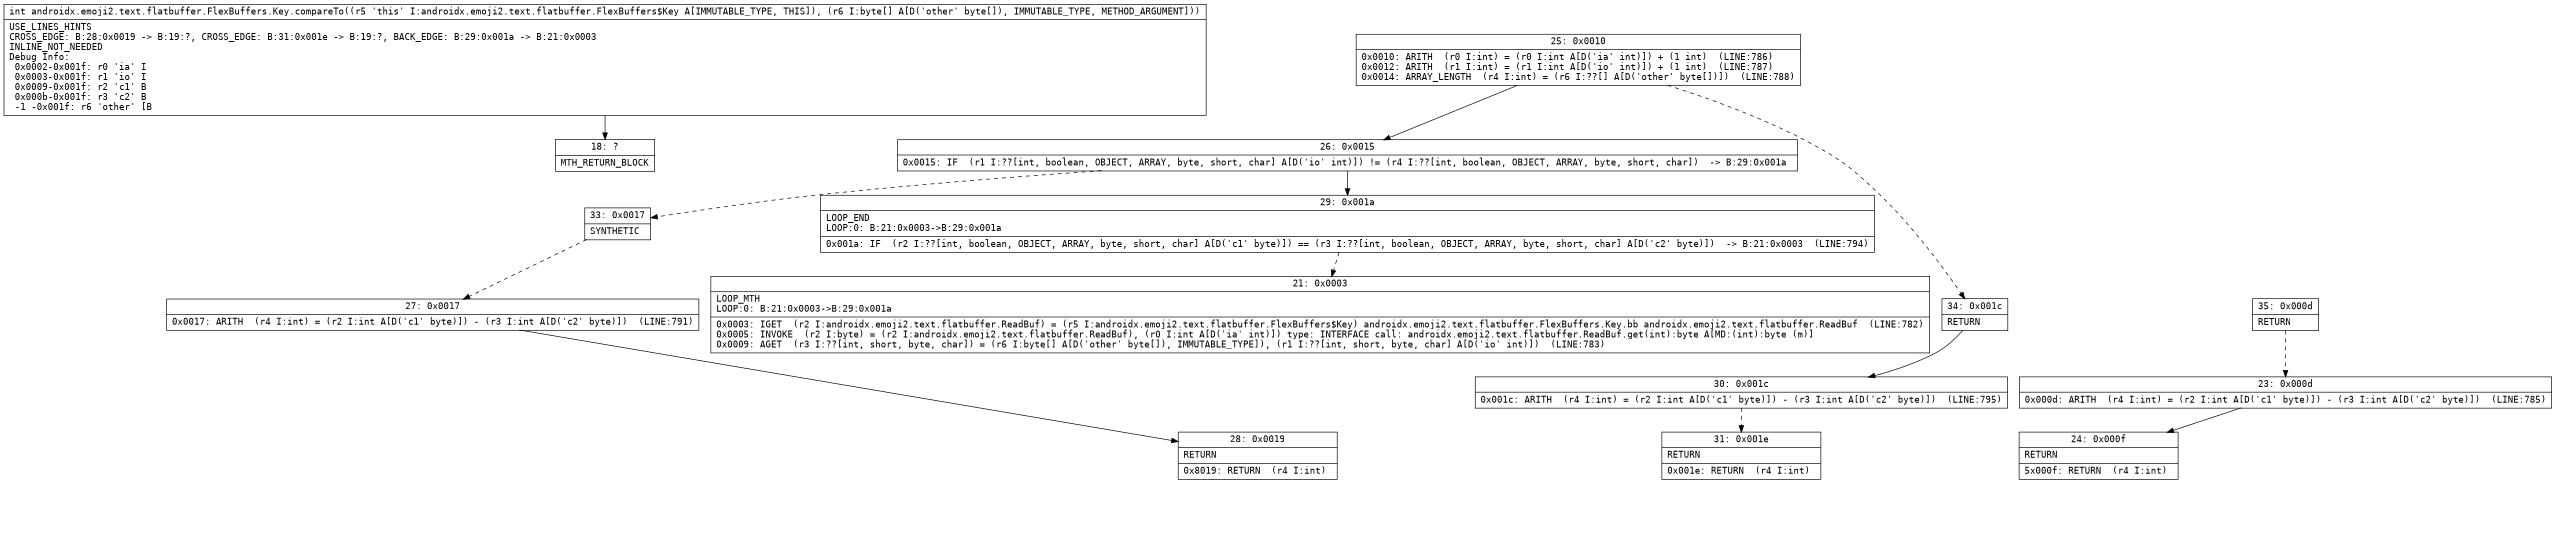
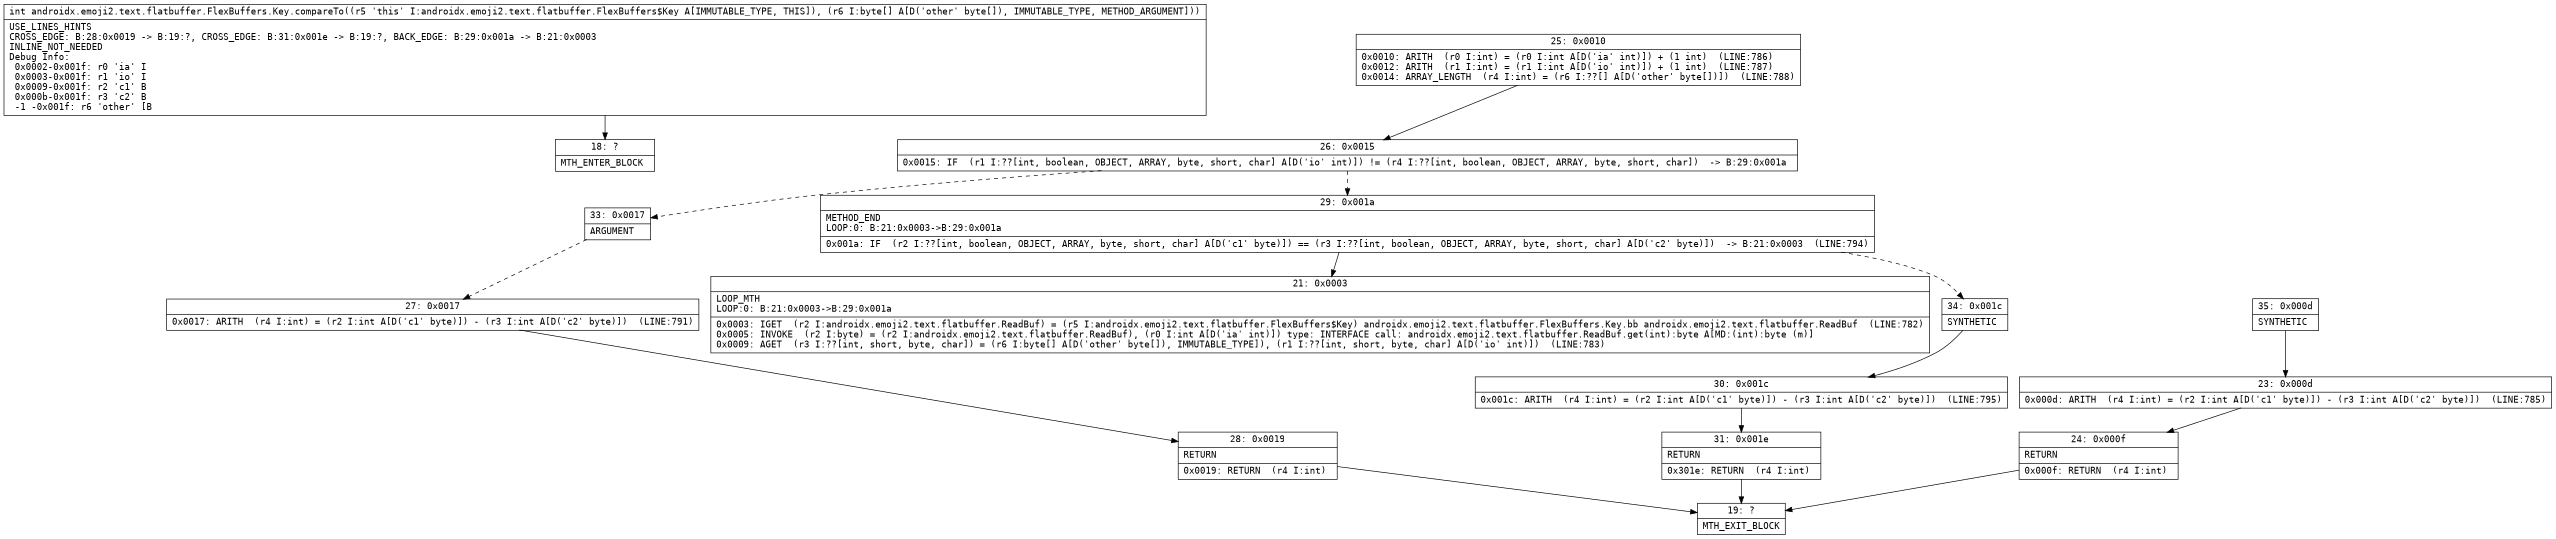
(1836, 158) -> (1903, 265)
(605, 163) -> (602, 163)
(1348, 180) -> (1348, 180)
(848, 218) -> (854, 218)
(615, 232) -> (612, 232)
(1336, 261) -> (1336, 261)
(1964, 322) -> (1972, 322)
(2275, 322) -> (2283, 322)
(2286, 350) -> (2286, 350)
(1741, 417) -> (1741, 417)
(1258, 471) -> (1258, 471)
(1741, 471) -> (1741, 471)
(2099, 471) -> (2099, 471)
none -> (1741, 519)
